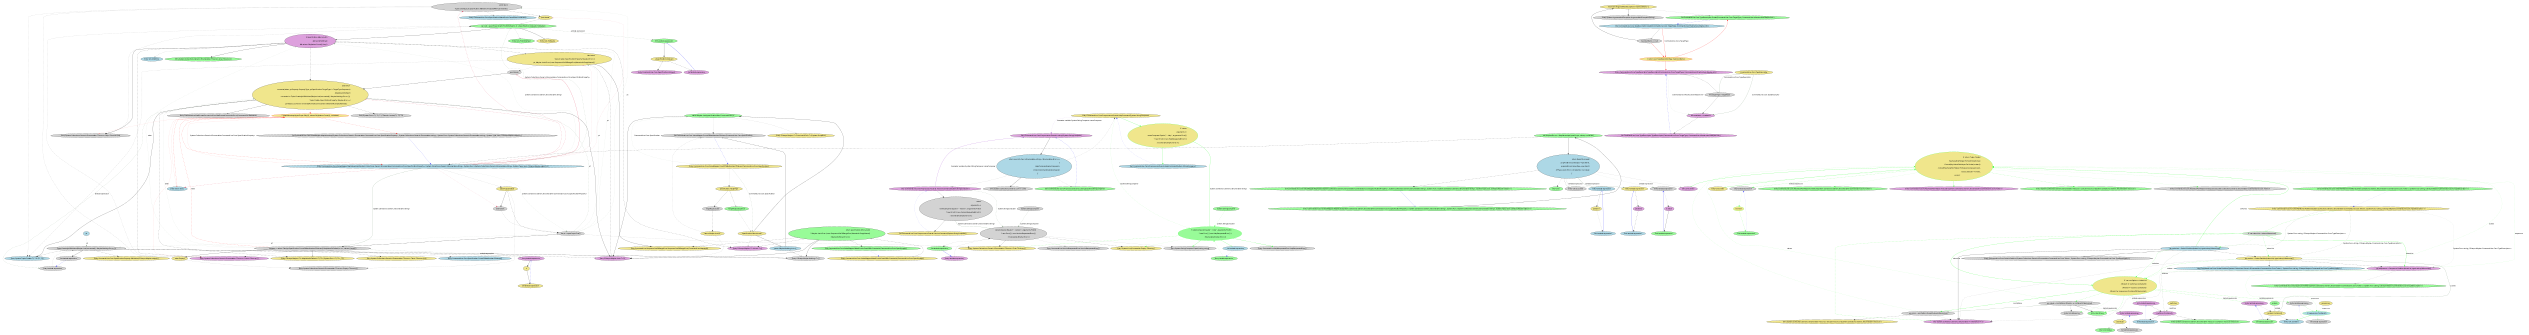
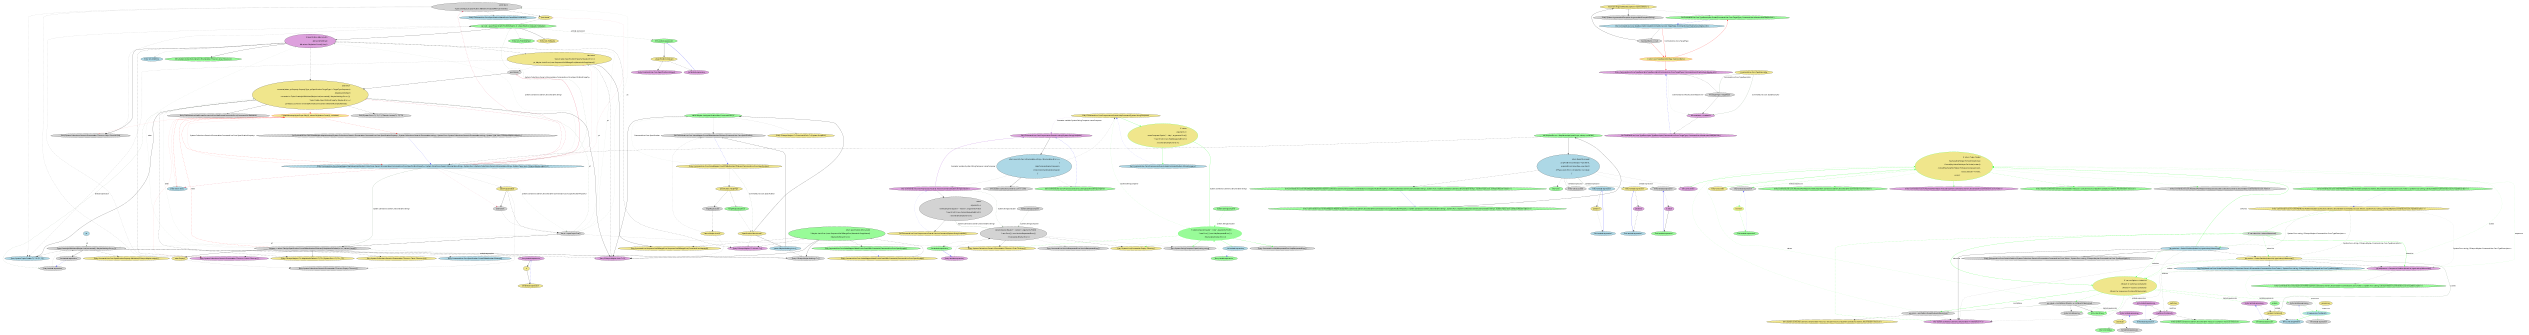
(2291, 322) -> (2291, 322)
